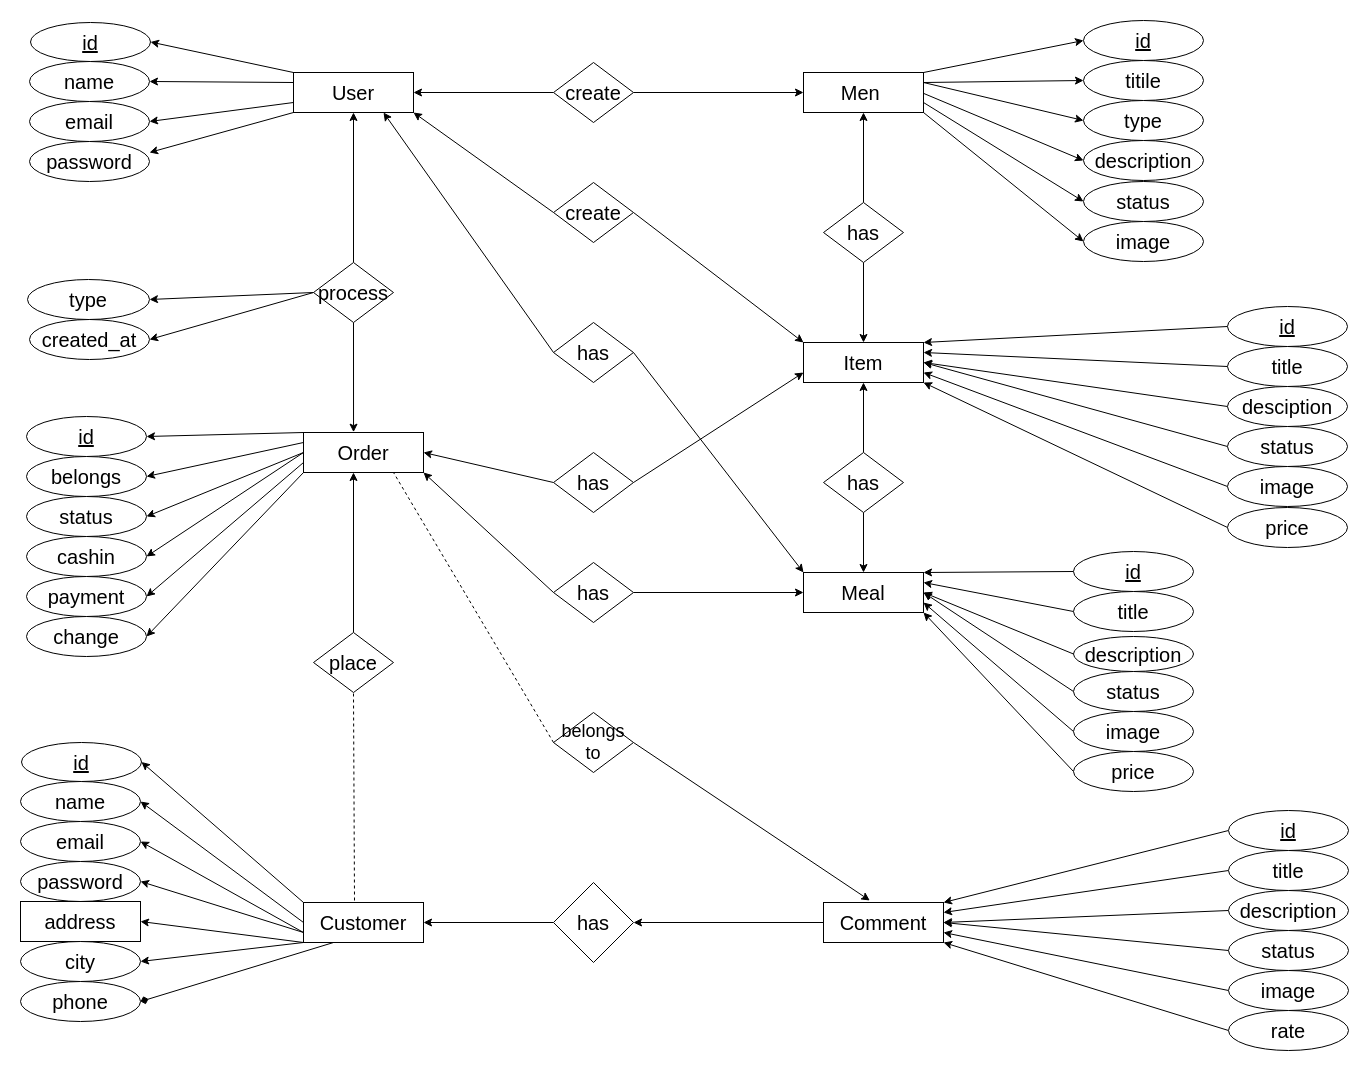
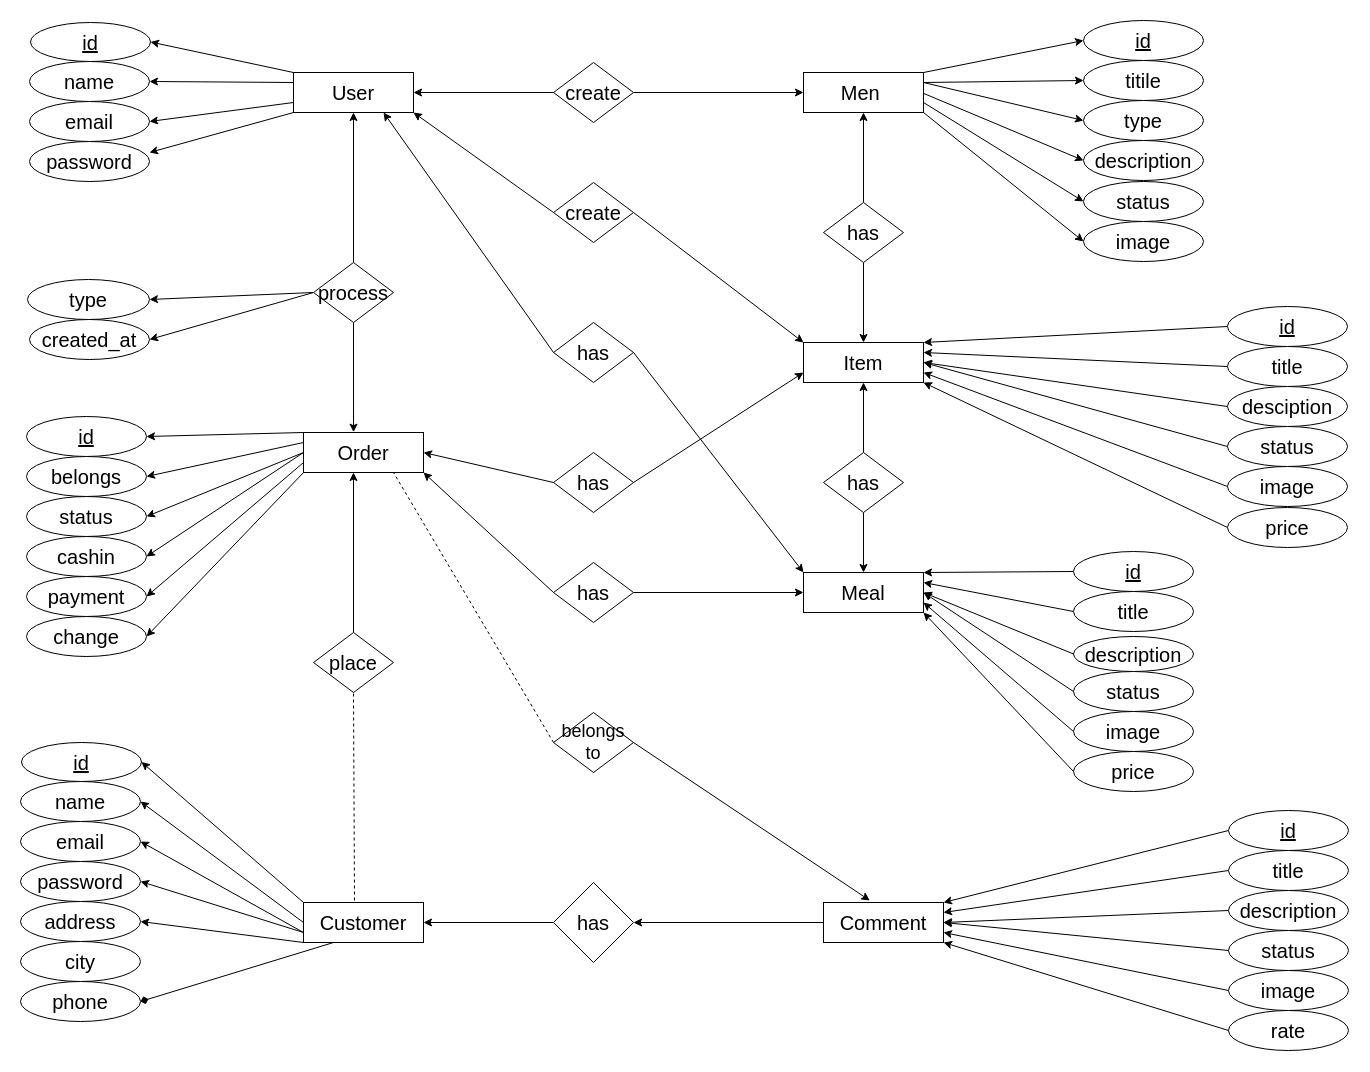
(81, 922) -> (81, 922)
(224, 952) -> none
